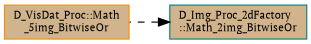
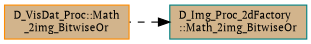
(67, 22) -> (67, 22)
